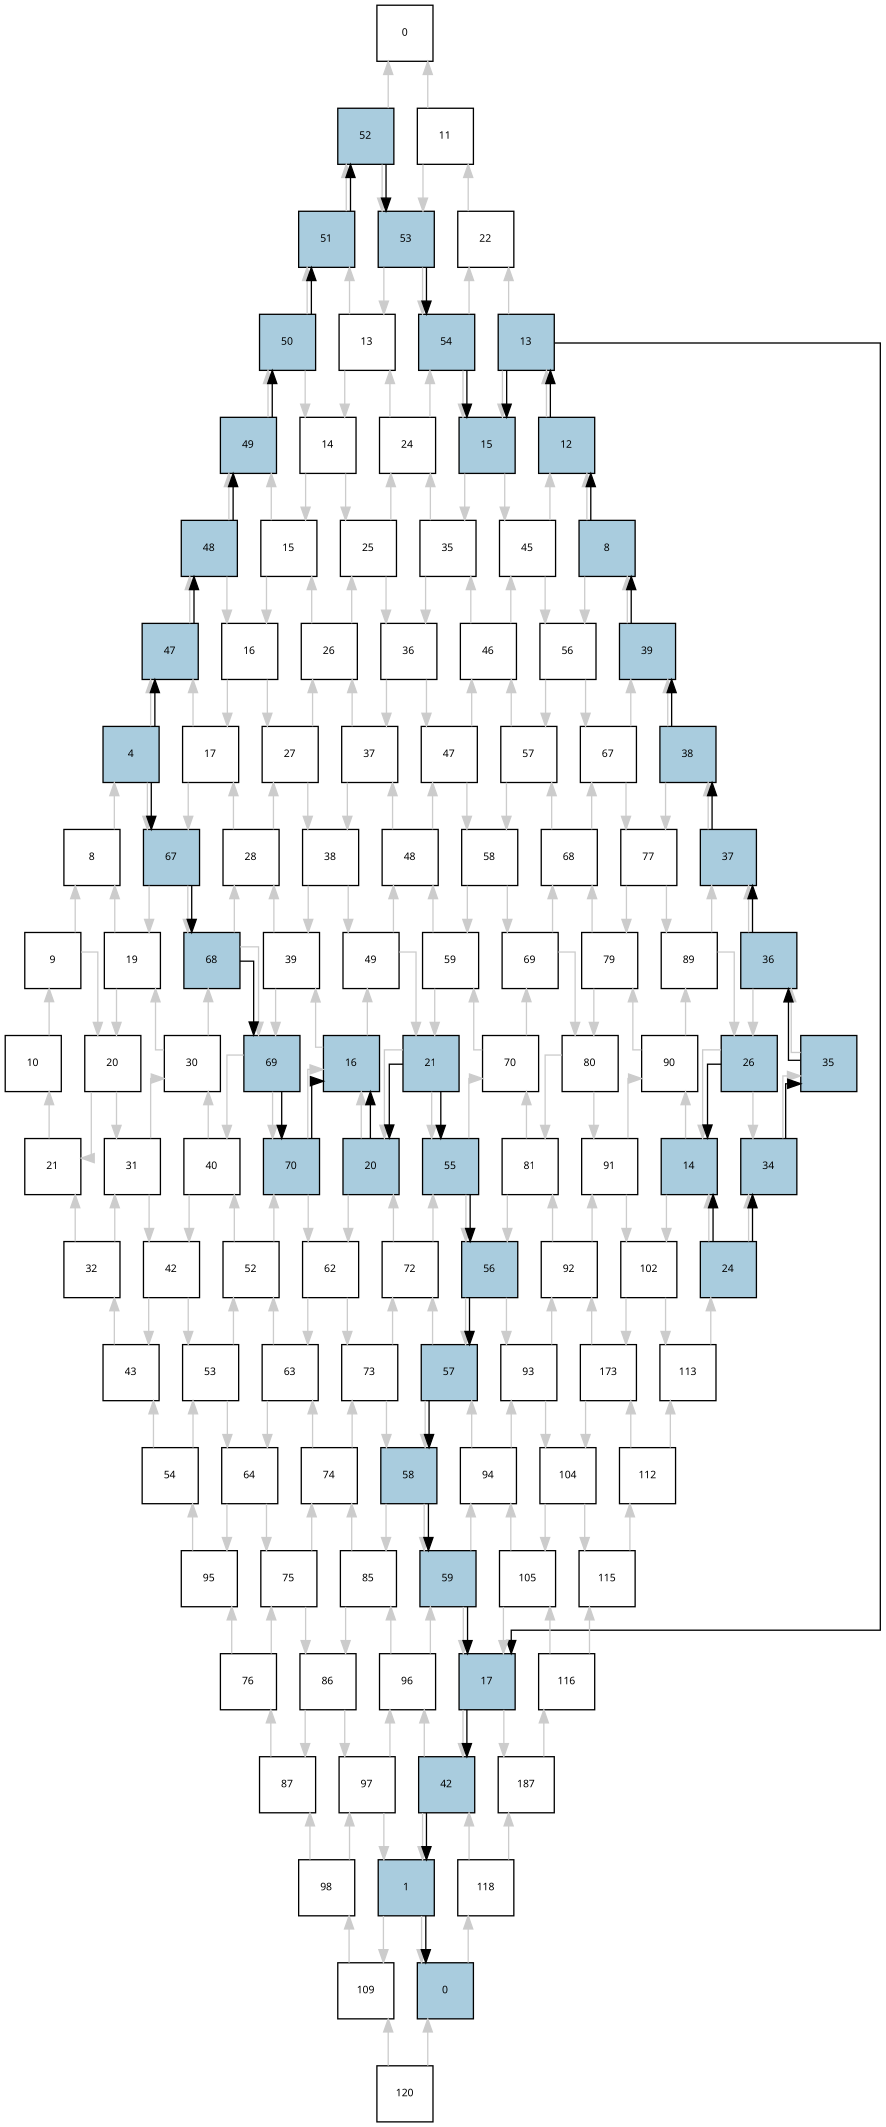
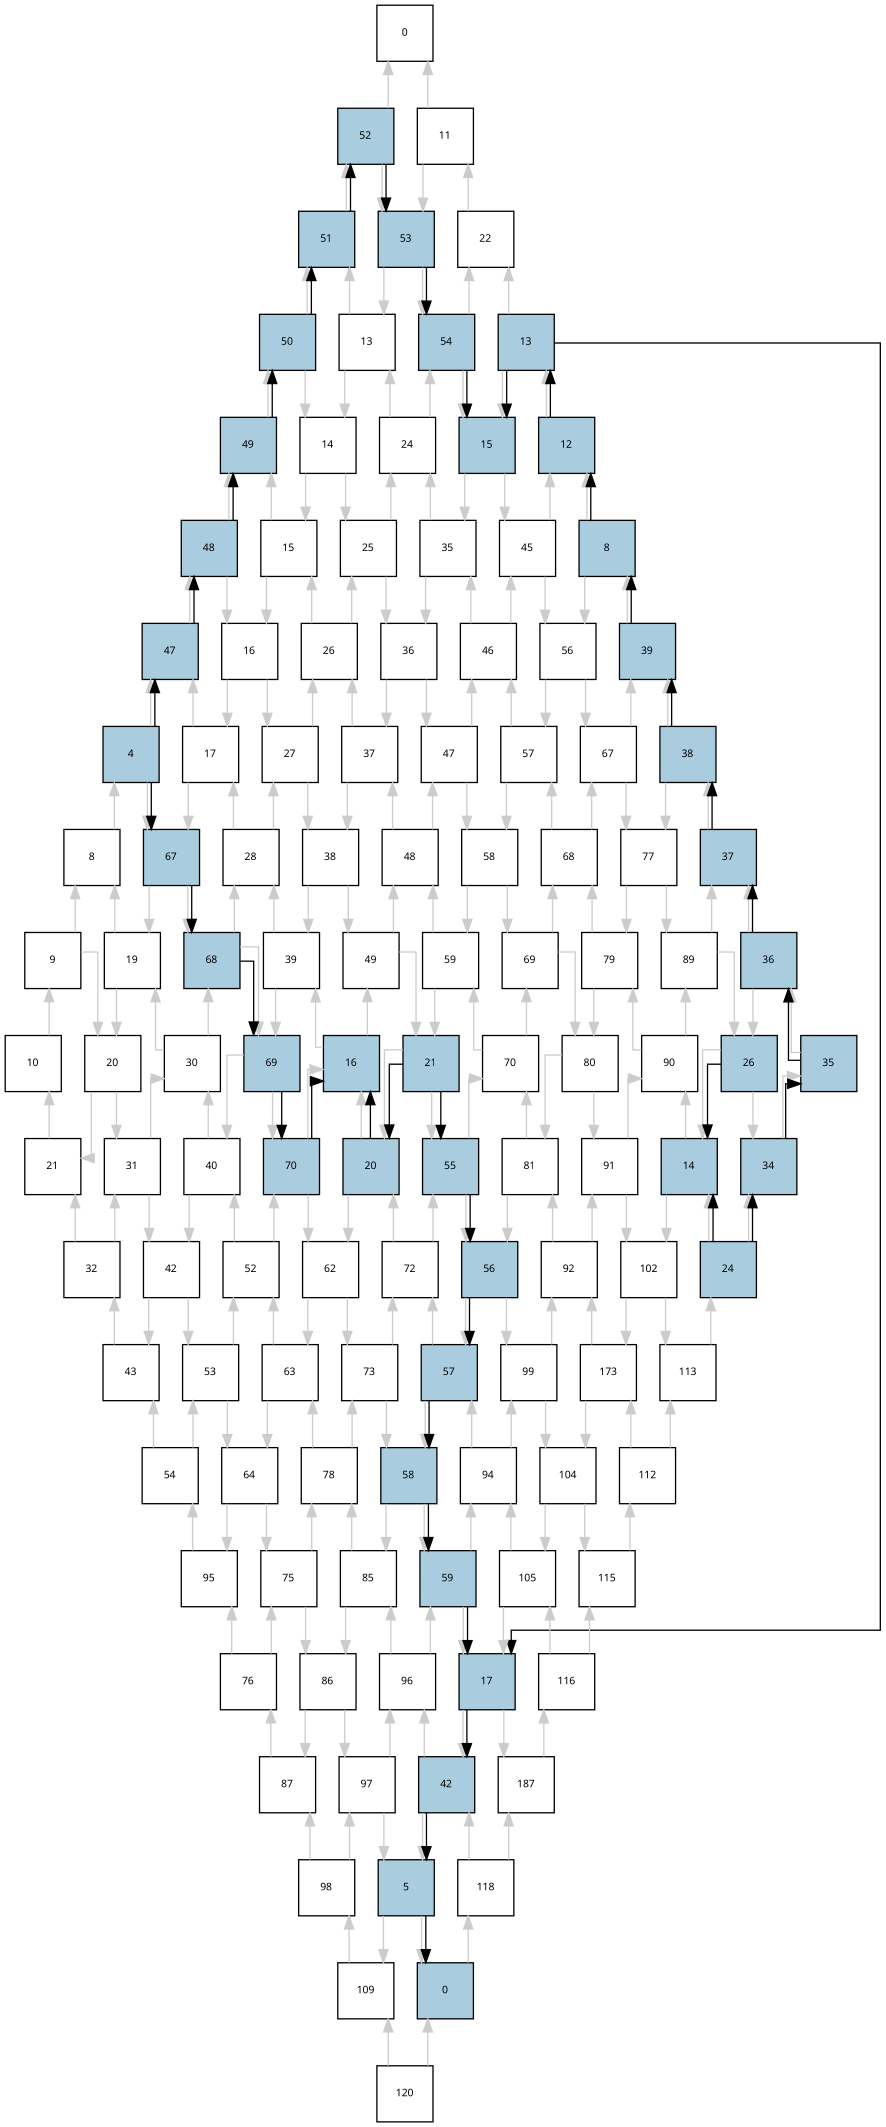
(529, 1373) -> (529, 1373)
(329, 1476) -> (329, 1476)
(406, 1888) -> (406, 1888)
